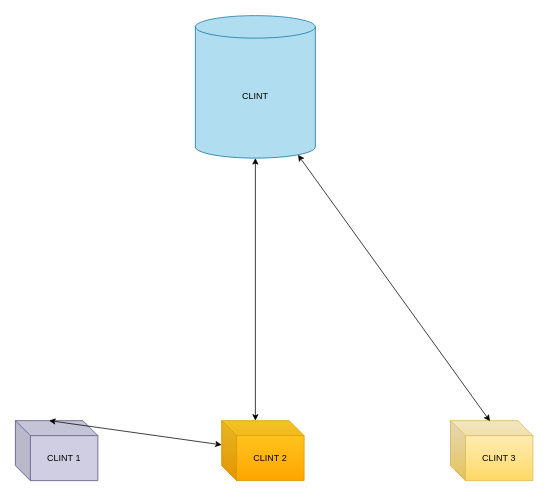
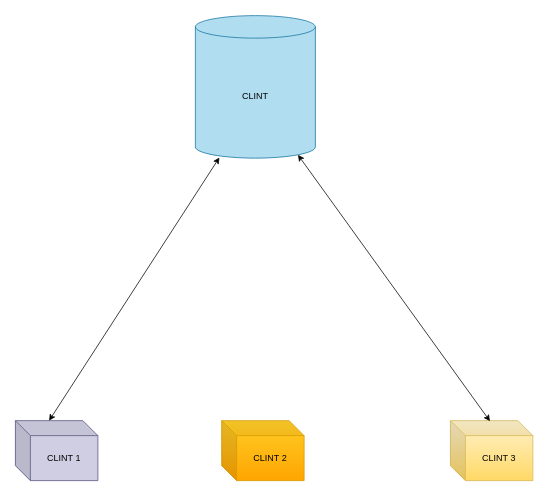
(255, 289) -> none
(135, 432) -> (134, 289)
